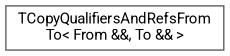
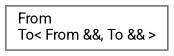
(115, 28) -> (87, 28)
